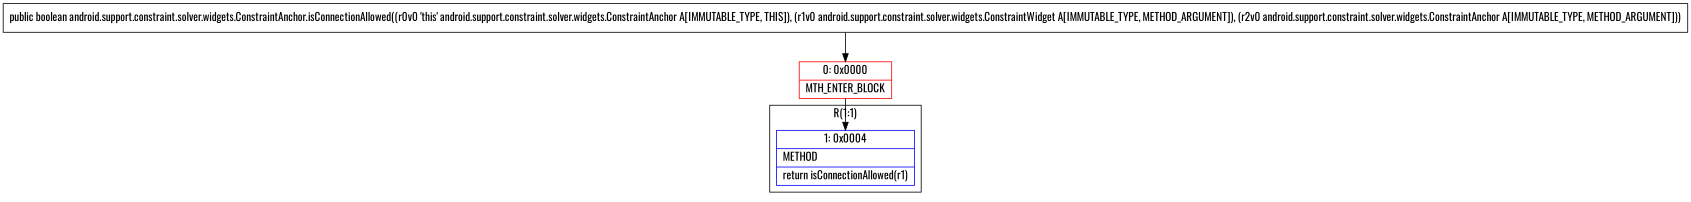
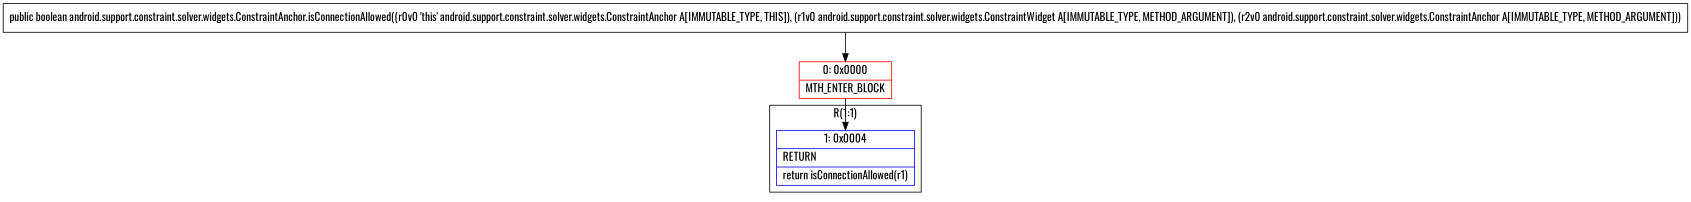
(800, 157) -> (800, 157)
